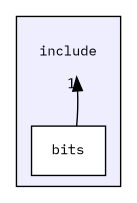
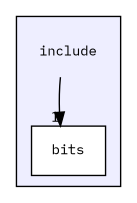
(78, 108) -> (59, 95)
